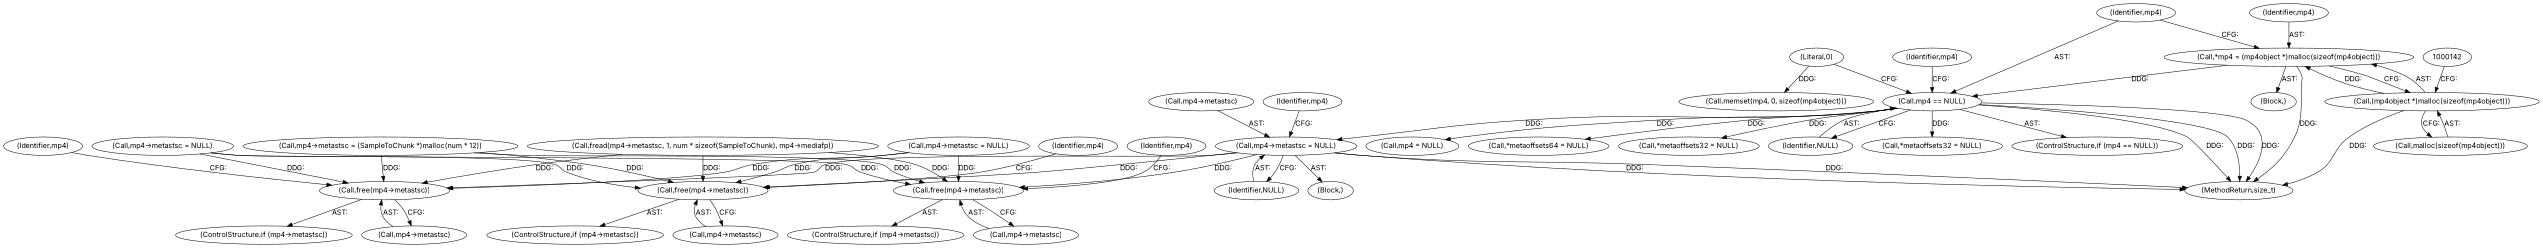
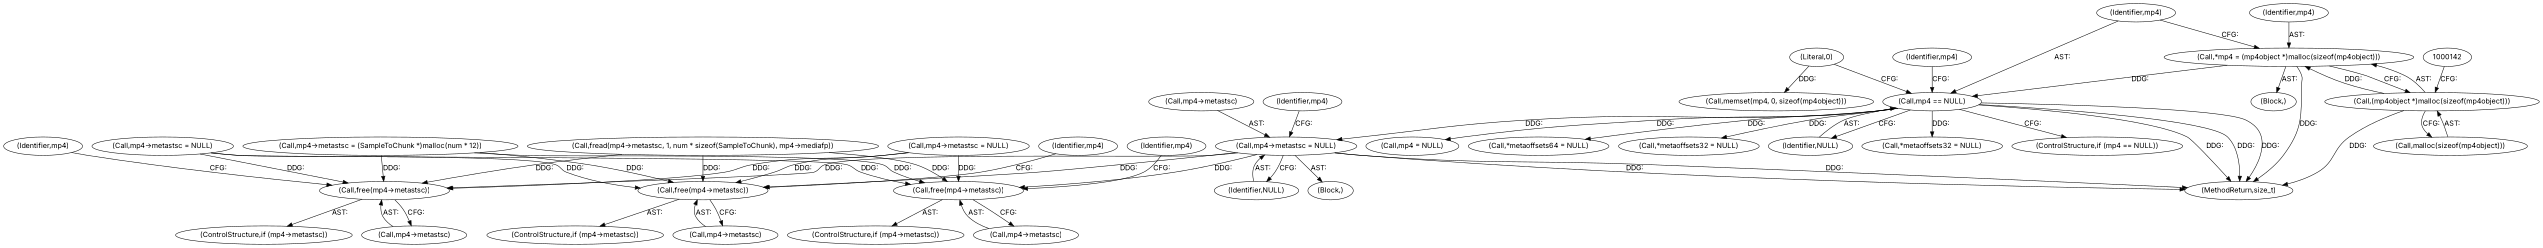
(2033, 124) -> (2034, 124)
